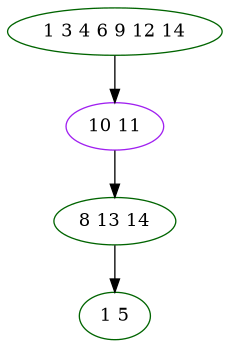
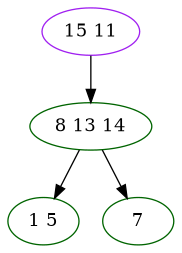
(115, 32) -> none
(115, 126) -> (91, 32)
none -> (138, 221)
